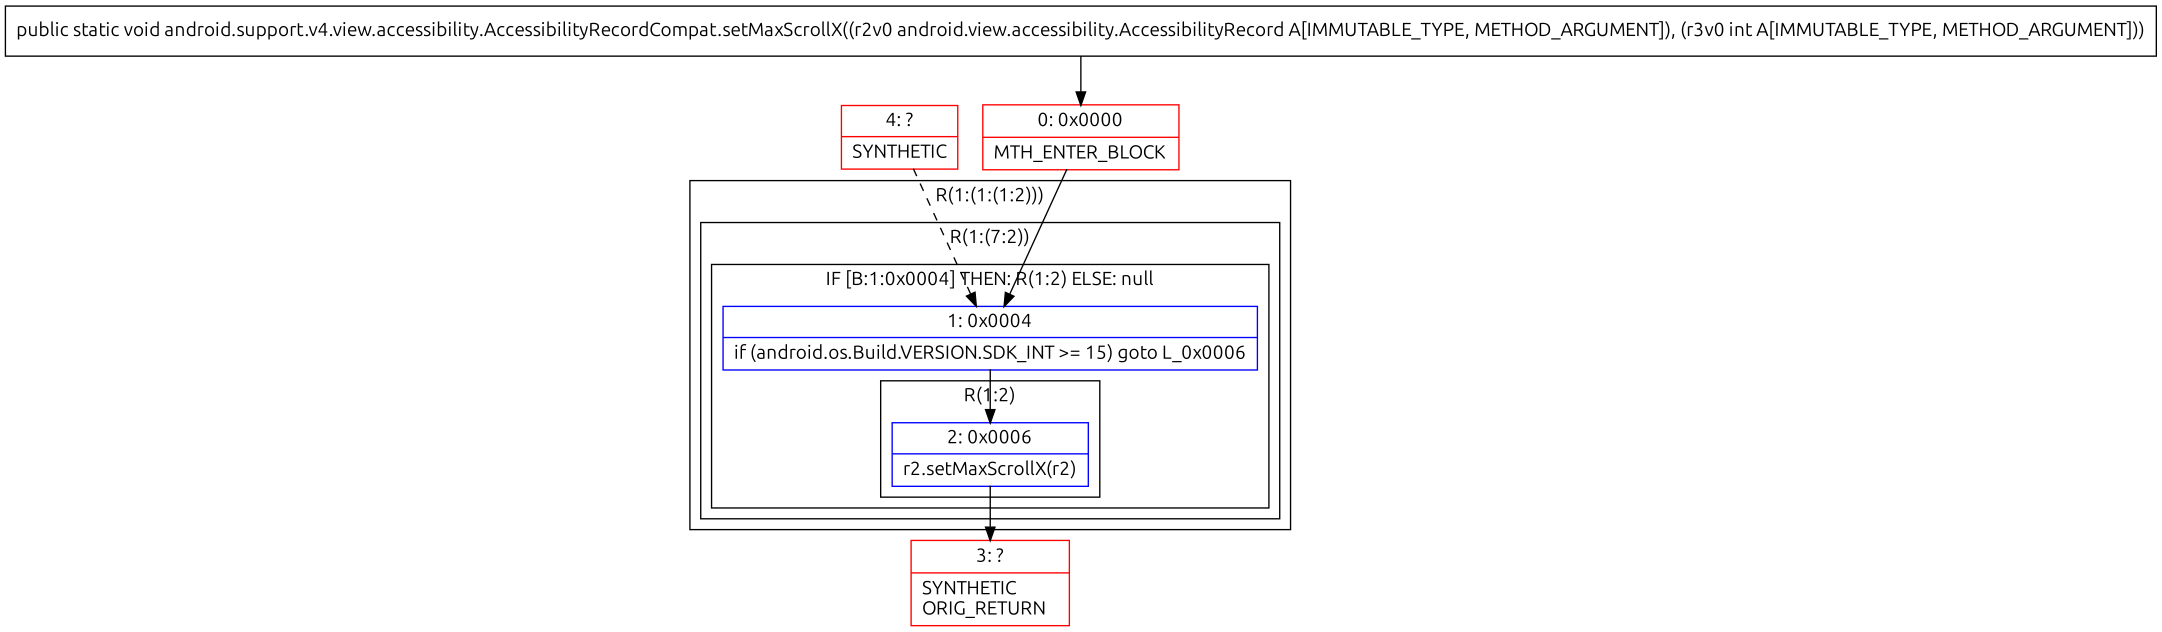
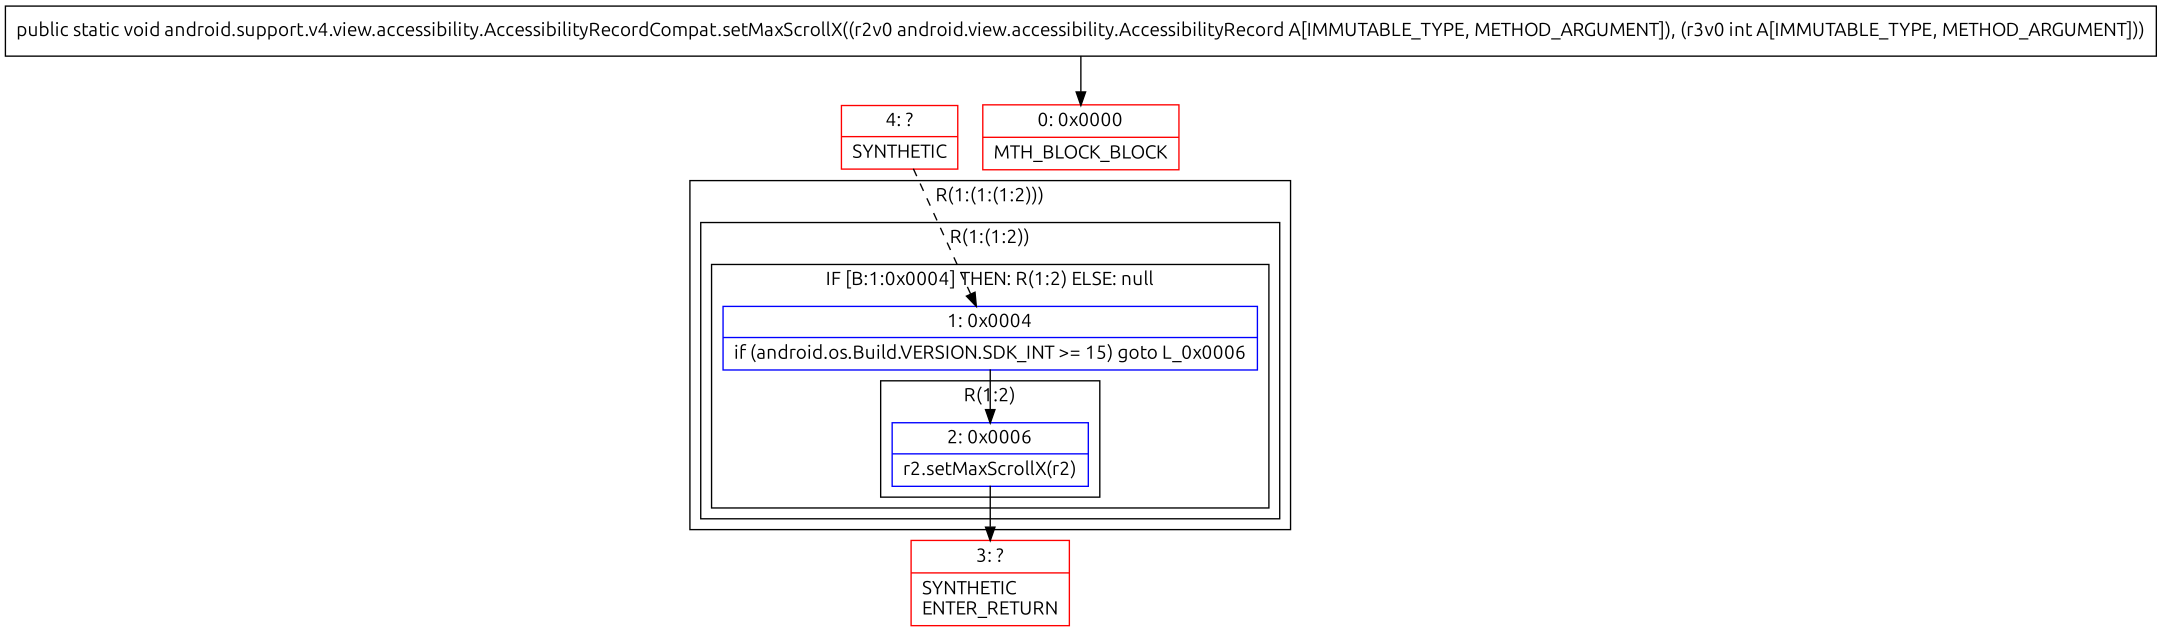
(1080, 153) -> (1081, 153)
(1038, 232) -> none
(990, 238) -> (990, 238)
(984, 609) -> (990, 609)
